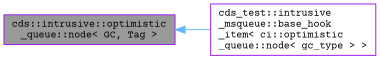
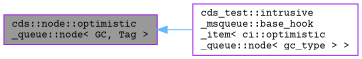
(89, 30) -> (81, 30)
